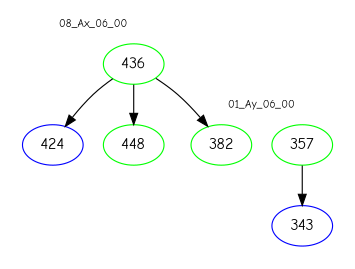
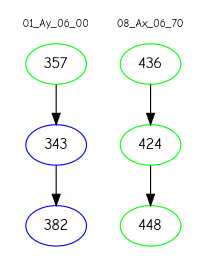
(93, 24) -> (151, 24)
(134, 99) -> (151, 180)
(189, 105) -> (56, 180)
(53, 145) -> (151, 145)
(221, 145) -> (56, 226)
